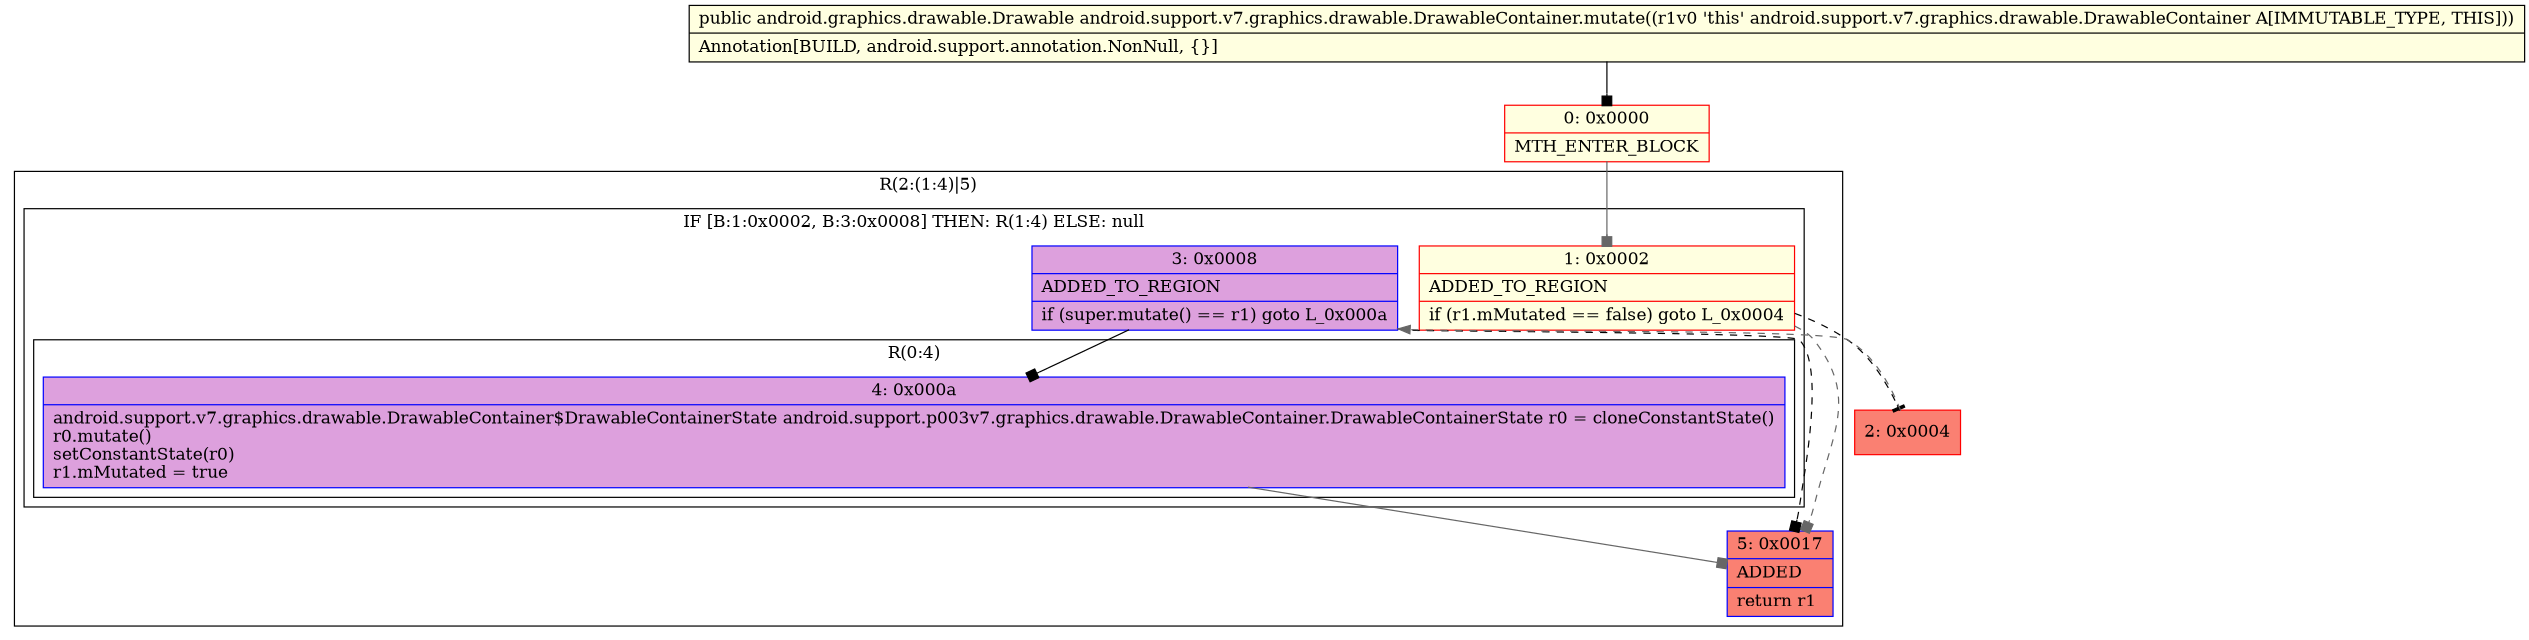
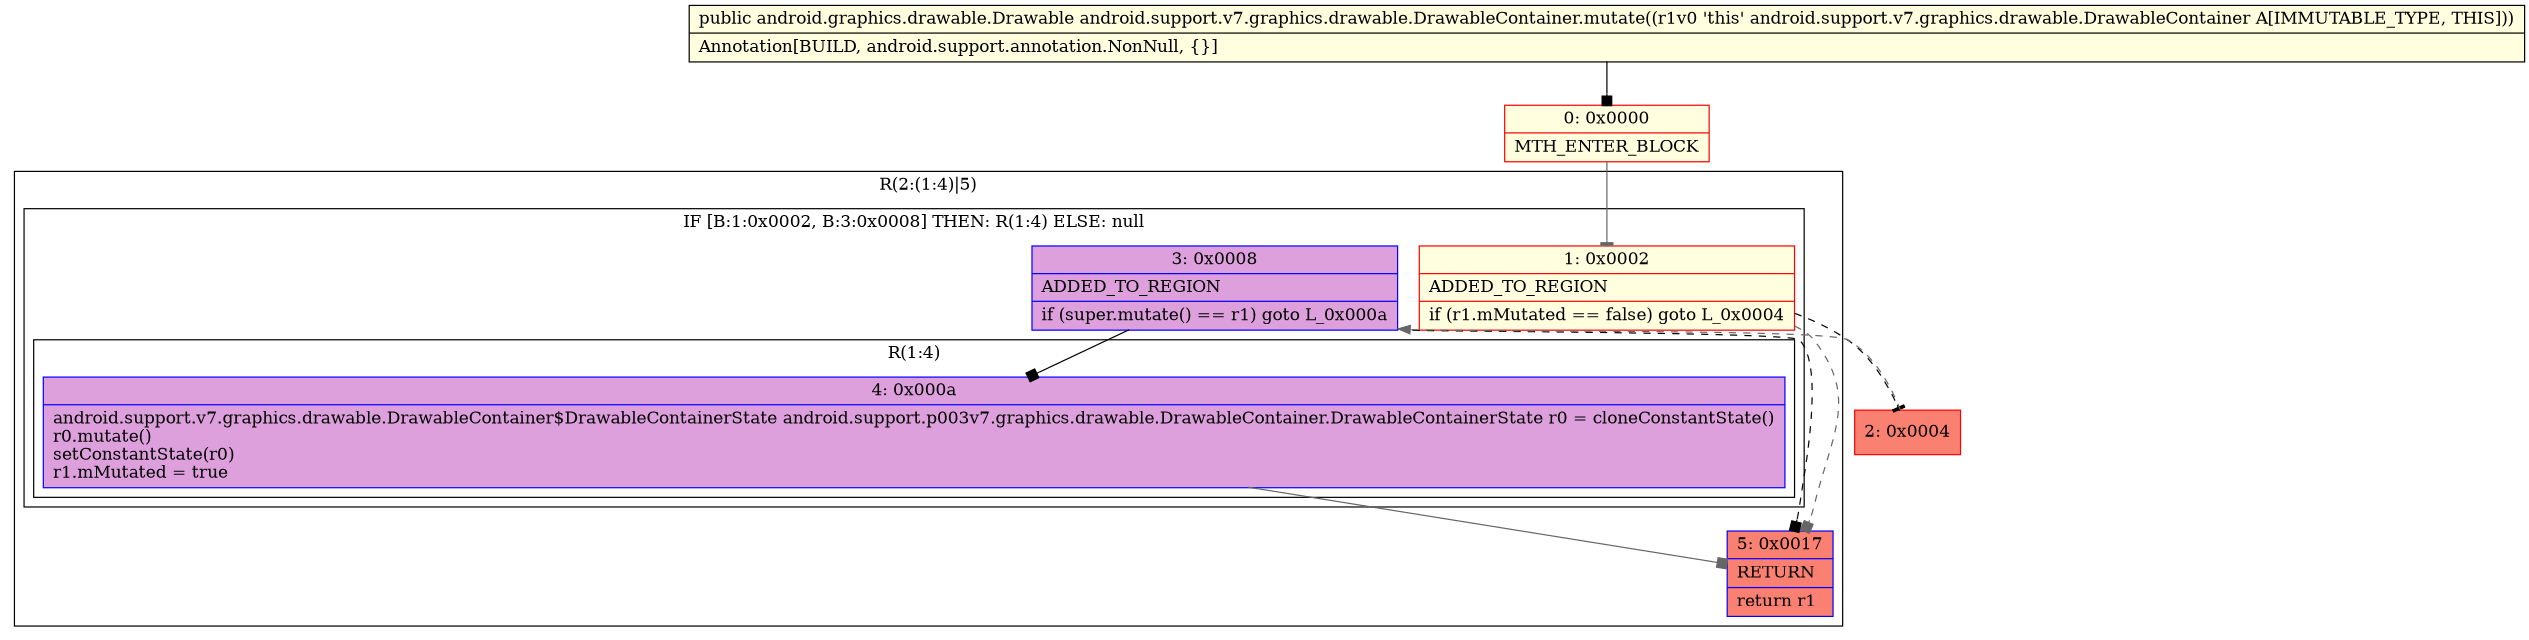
(1607, 201) -> (1607, 201)
(914, 354) -> (914, 354)
(1770, 573) -> (1776, 573)
